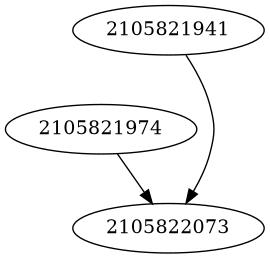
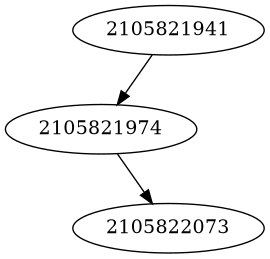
(213, 122) -> (139, 74)
